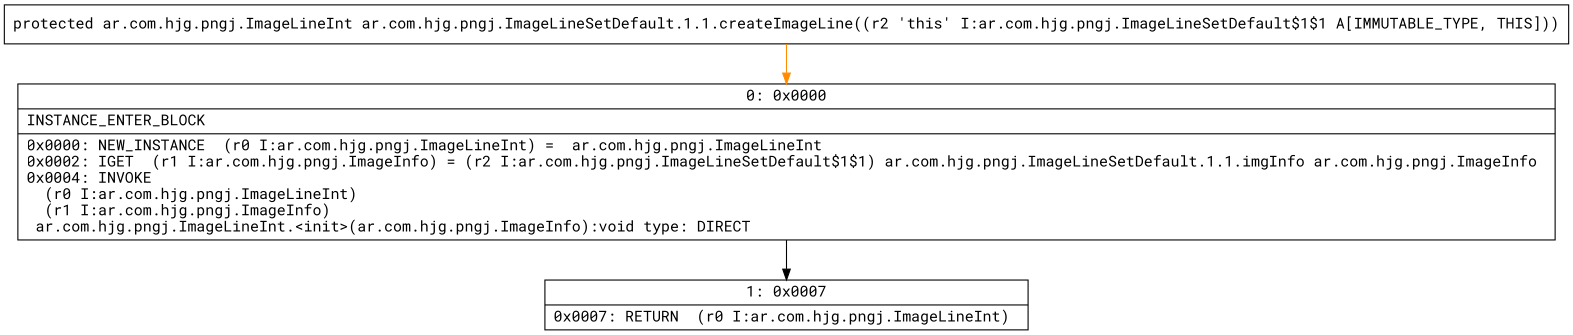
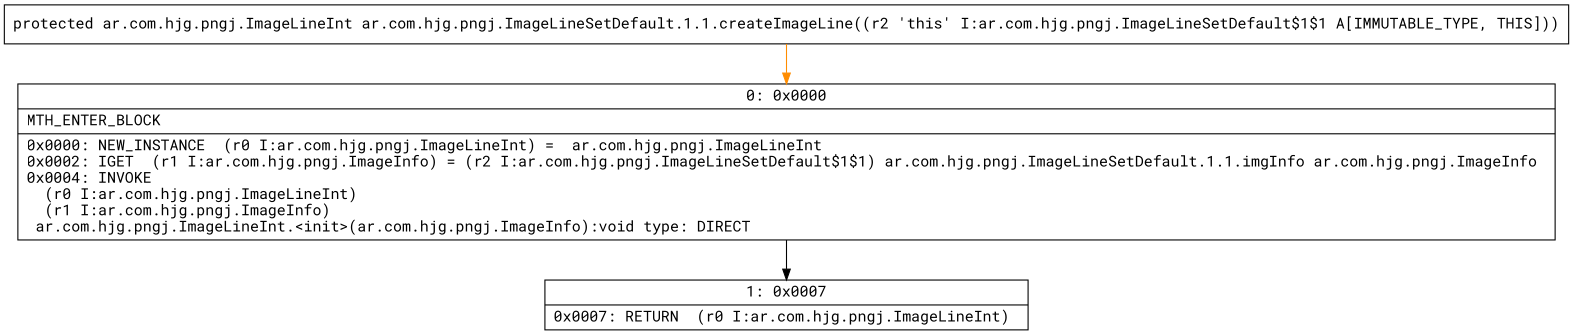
(116, 121) -> (94, 121)
